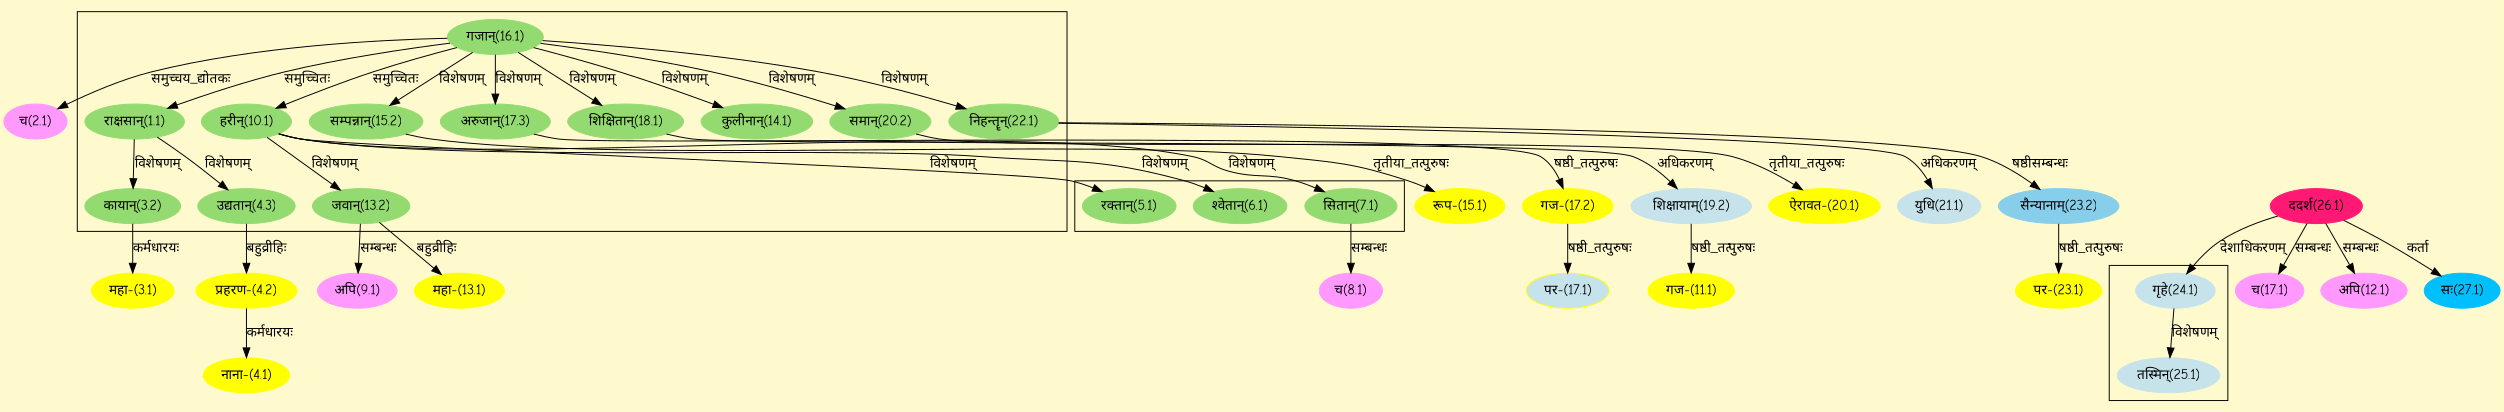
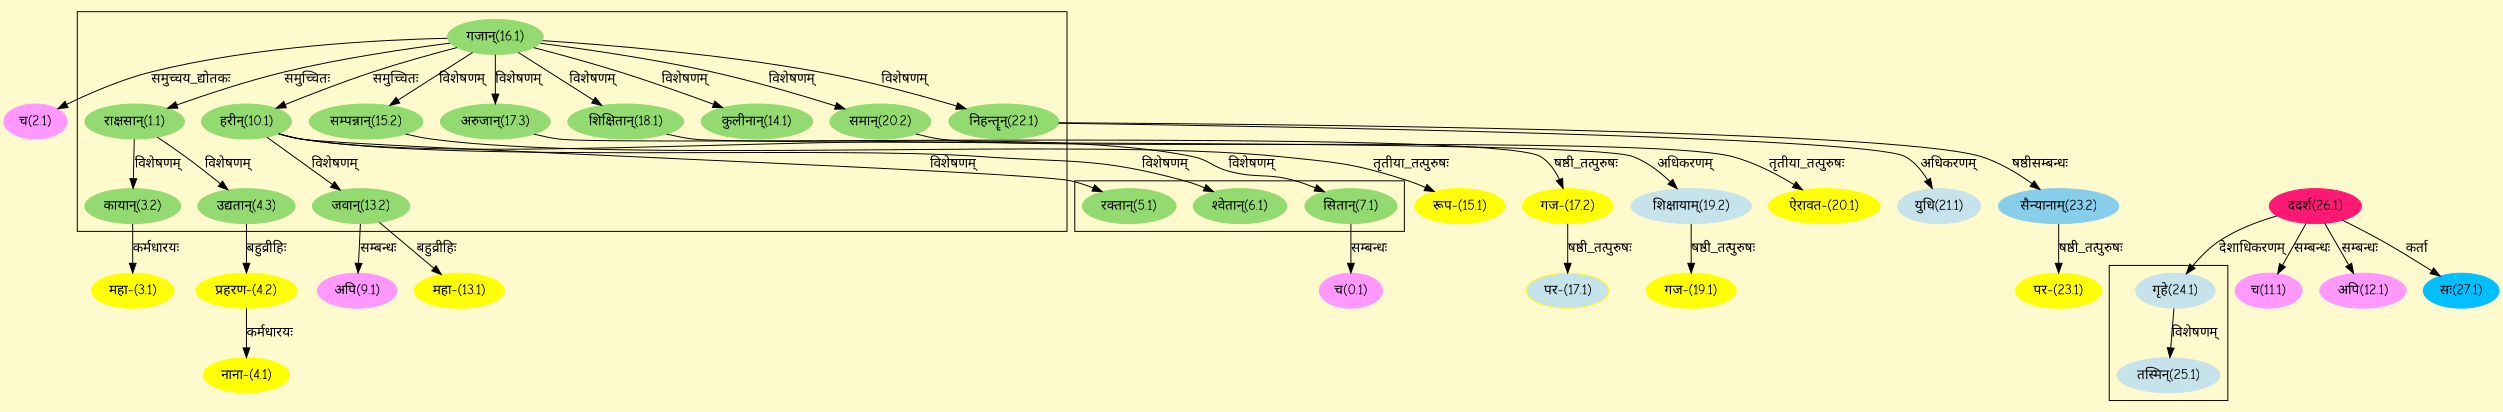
(1351, 291) -> (1351, 291)
(1691, 291) -> (1691, 291)
(2270, 291) -> (2269, 291)
